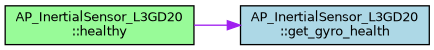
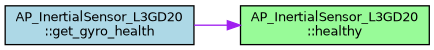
(211, 25) -> (211, 25)
